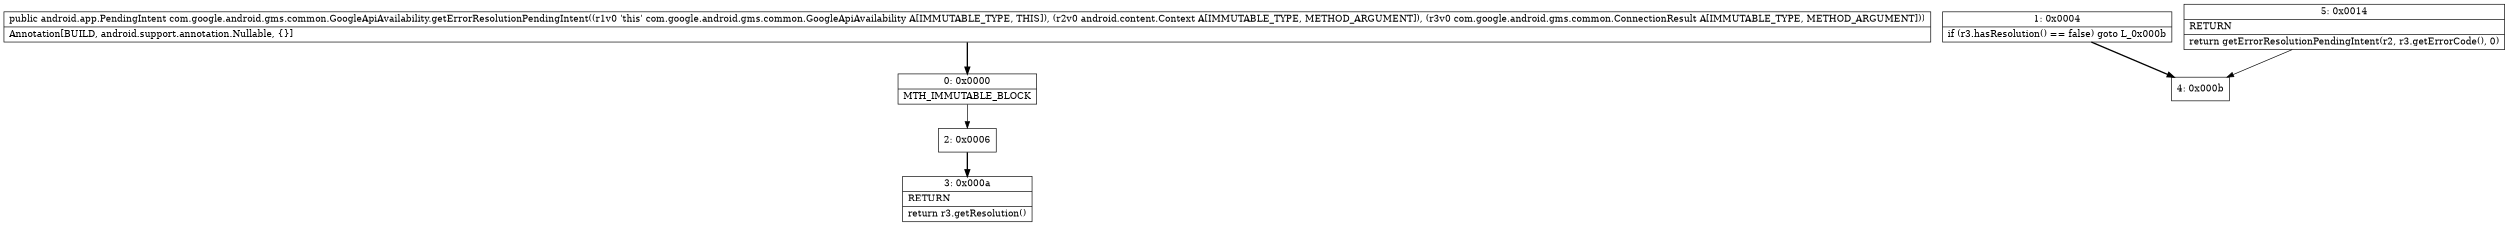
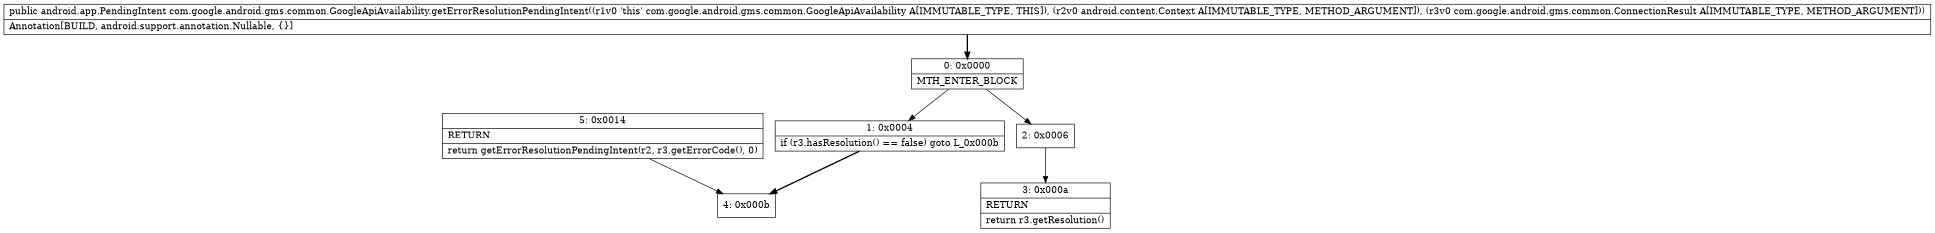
(967, 96) -> (967, 81)
none -> (931, 103)
(967, 161) -> (1046, 162)
